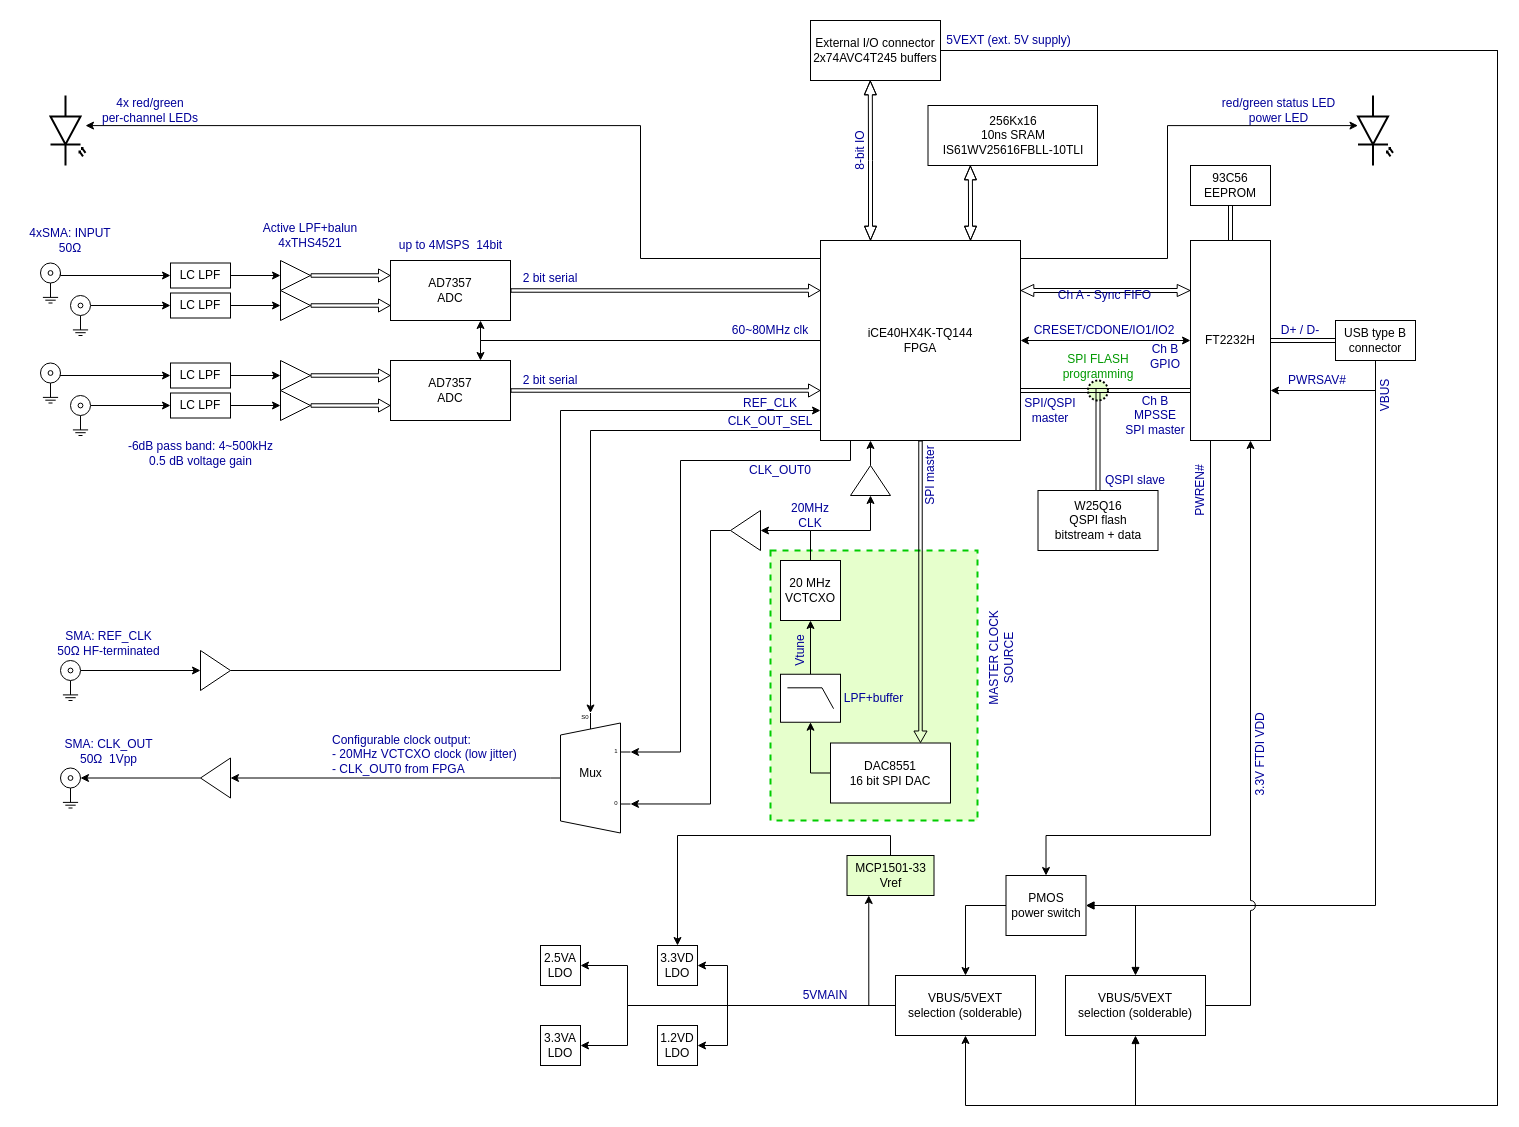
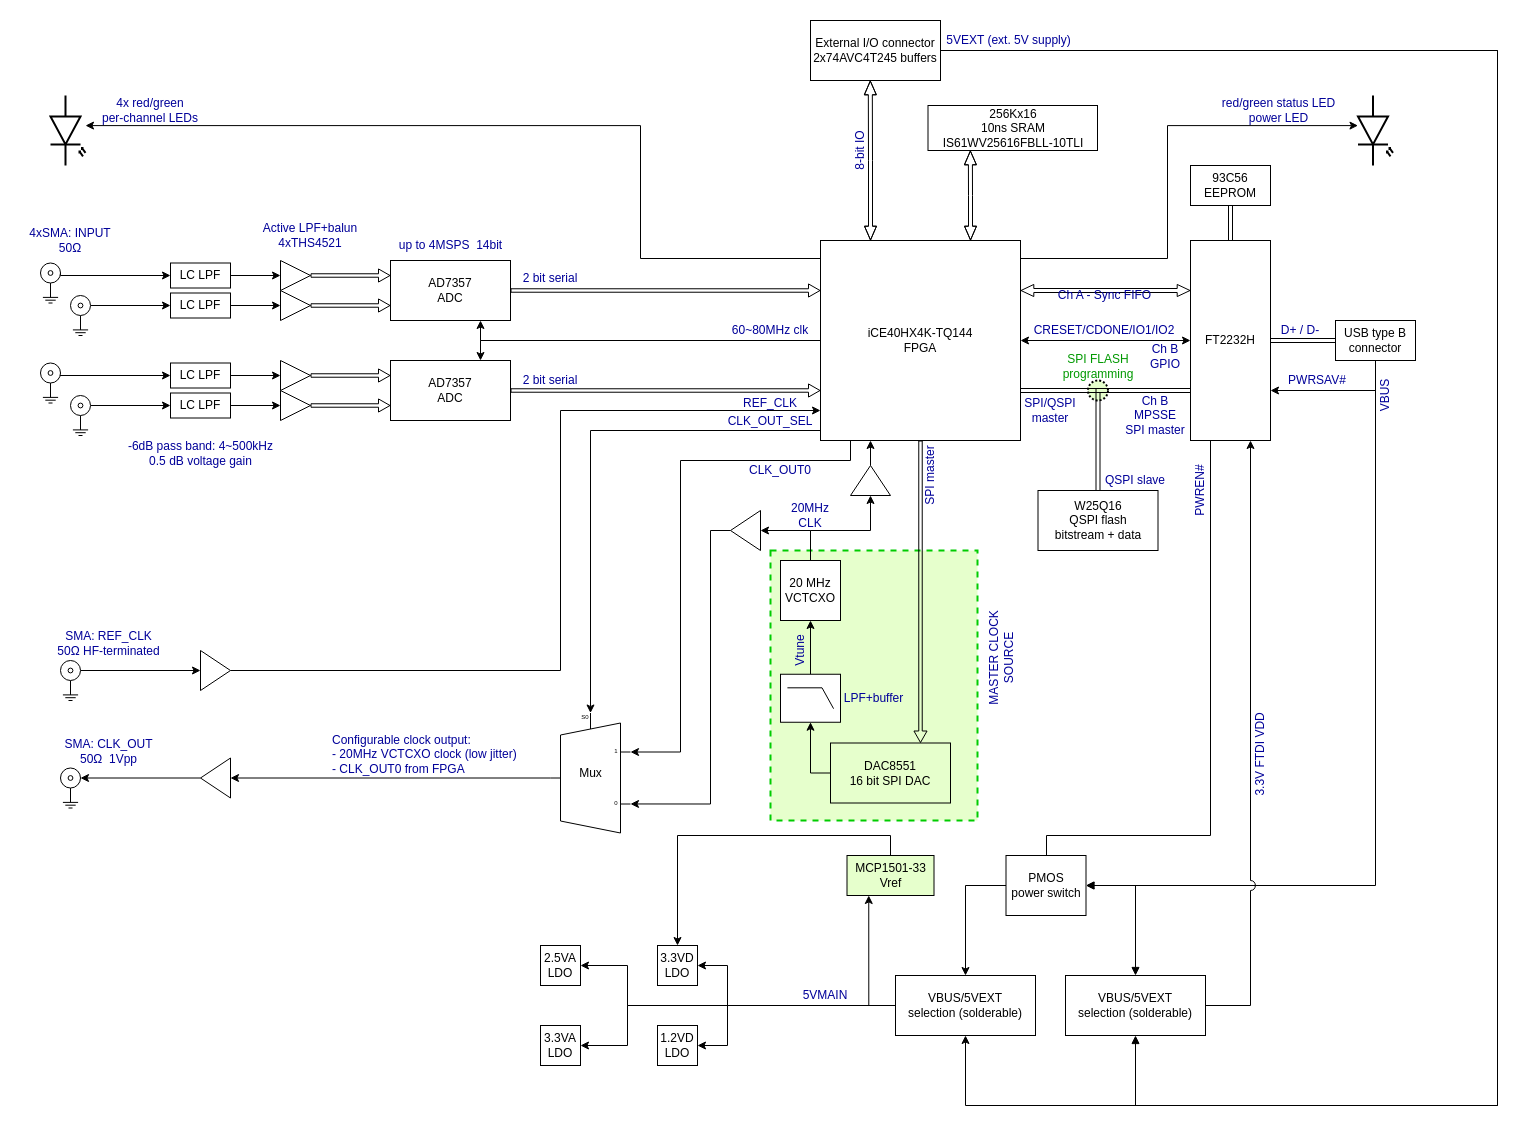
(1013, 136) -> (1013, 128)
(891, 773) -> (891, 773)
(1046, 906) -> (1046, 886)
